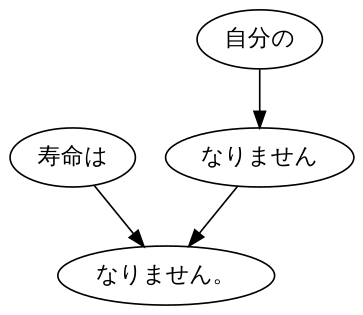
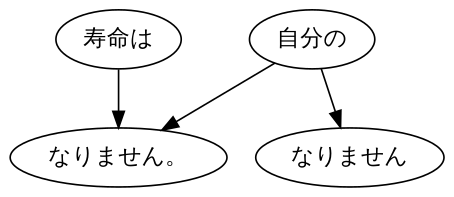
(219, 210) -> (225, 92)
